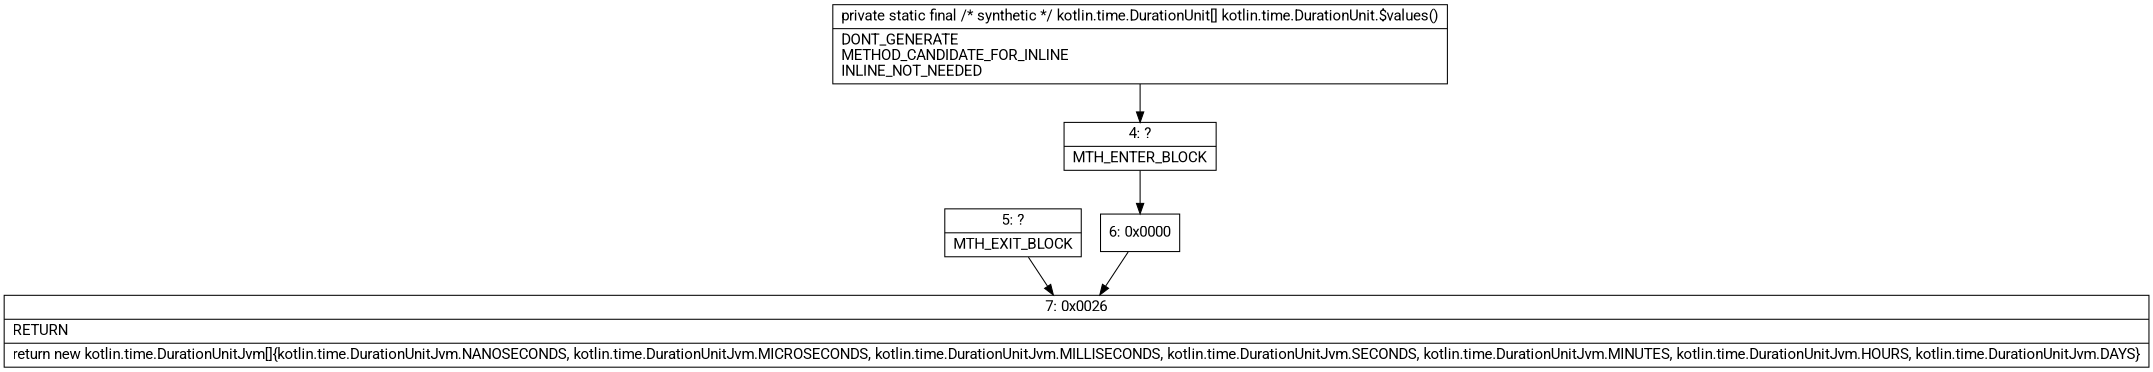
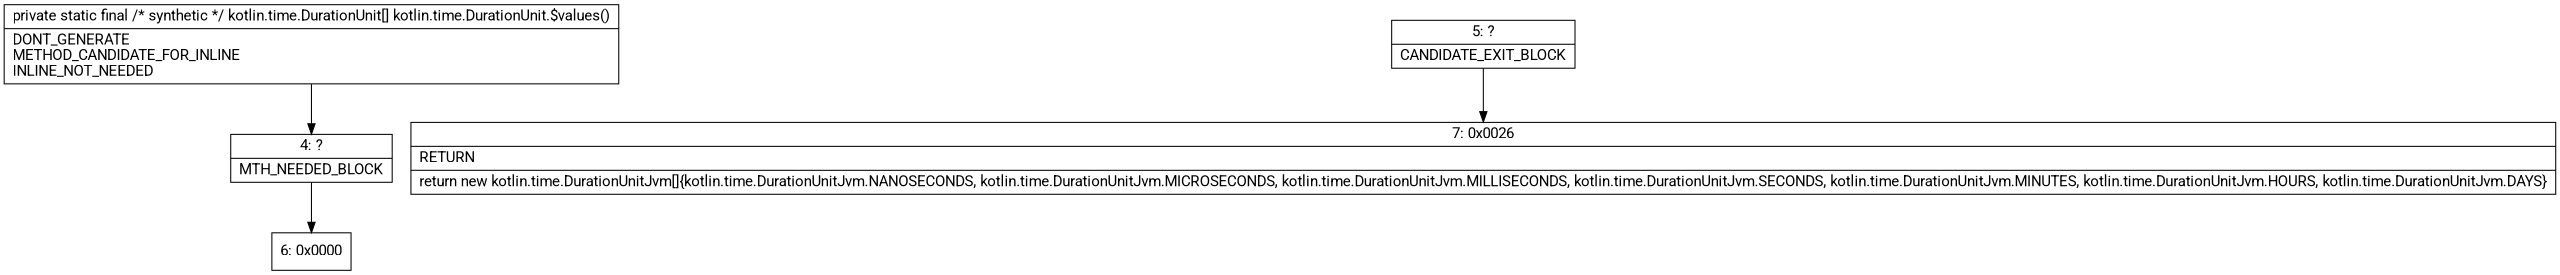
(1140, 158) -> (311, 170)
(1013, 244) -> (1483, 56)
(1117, 269) -> none
